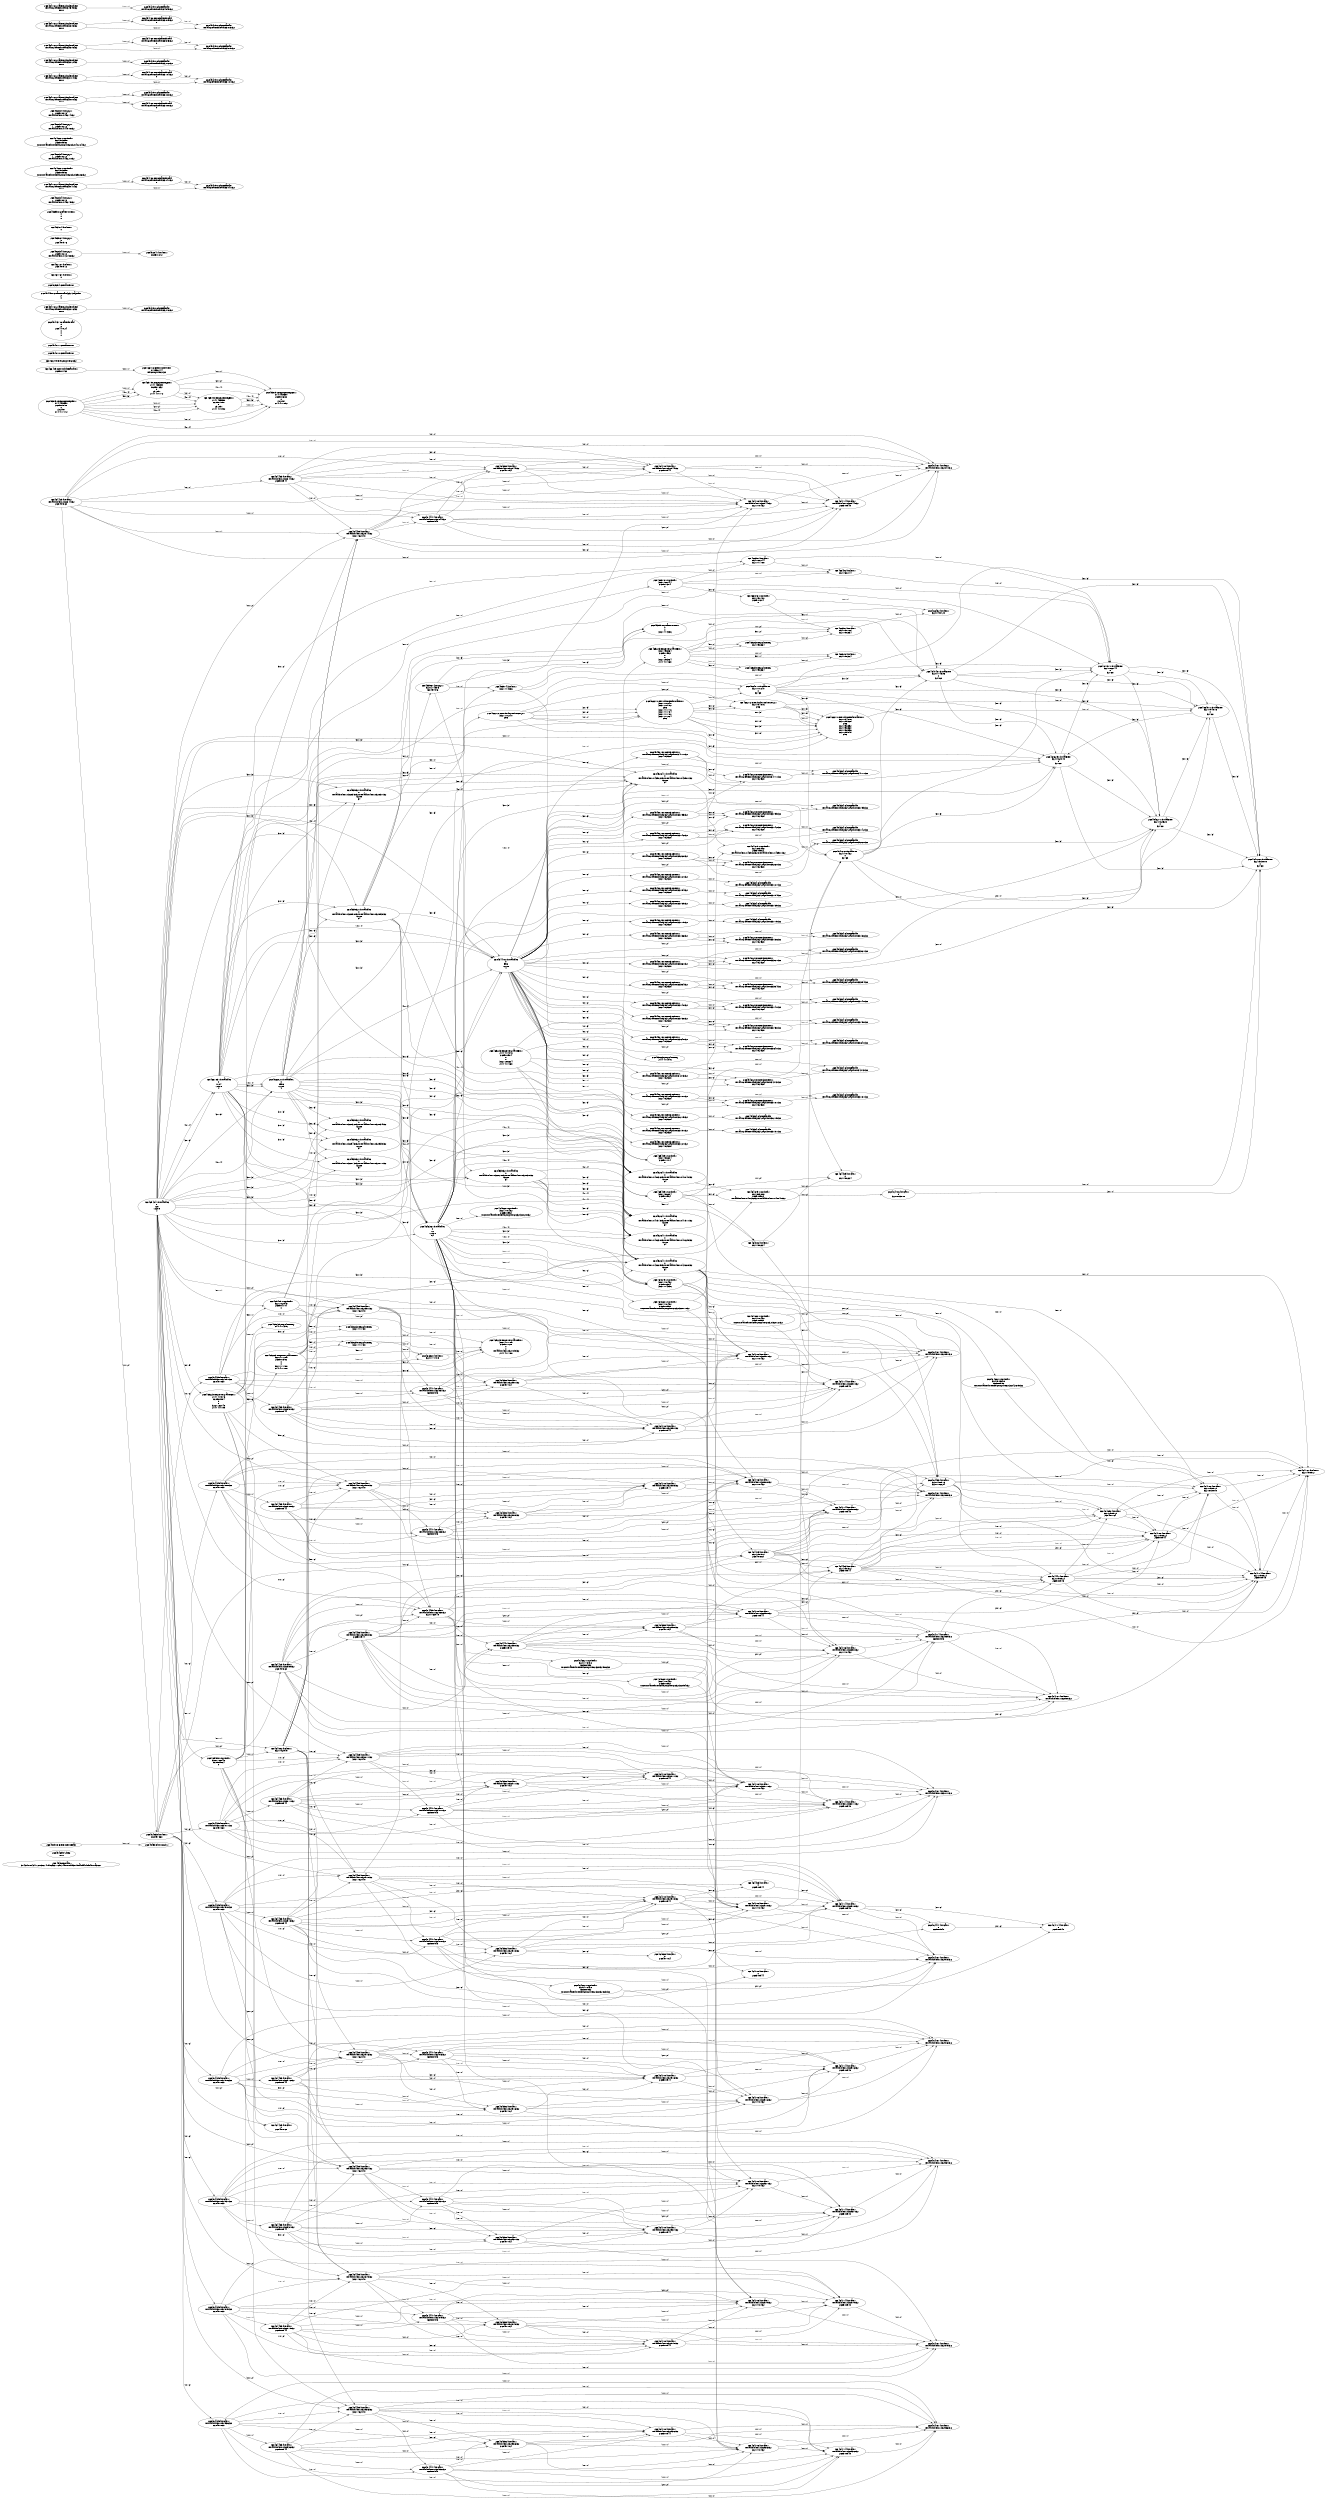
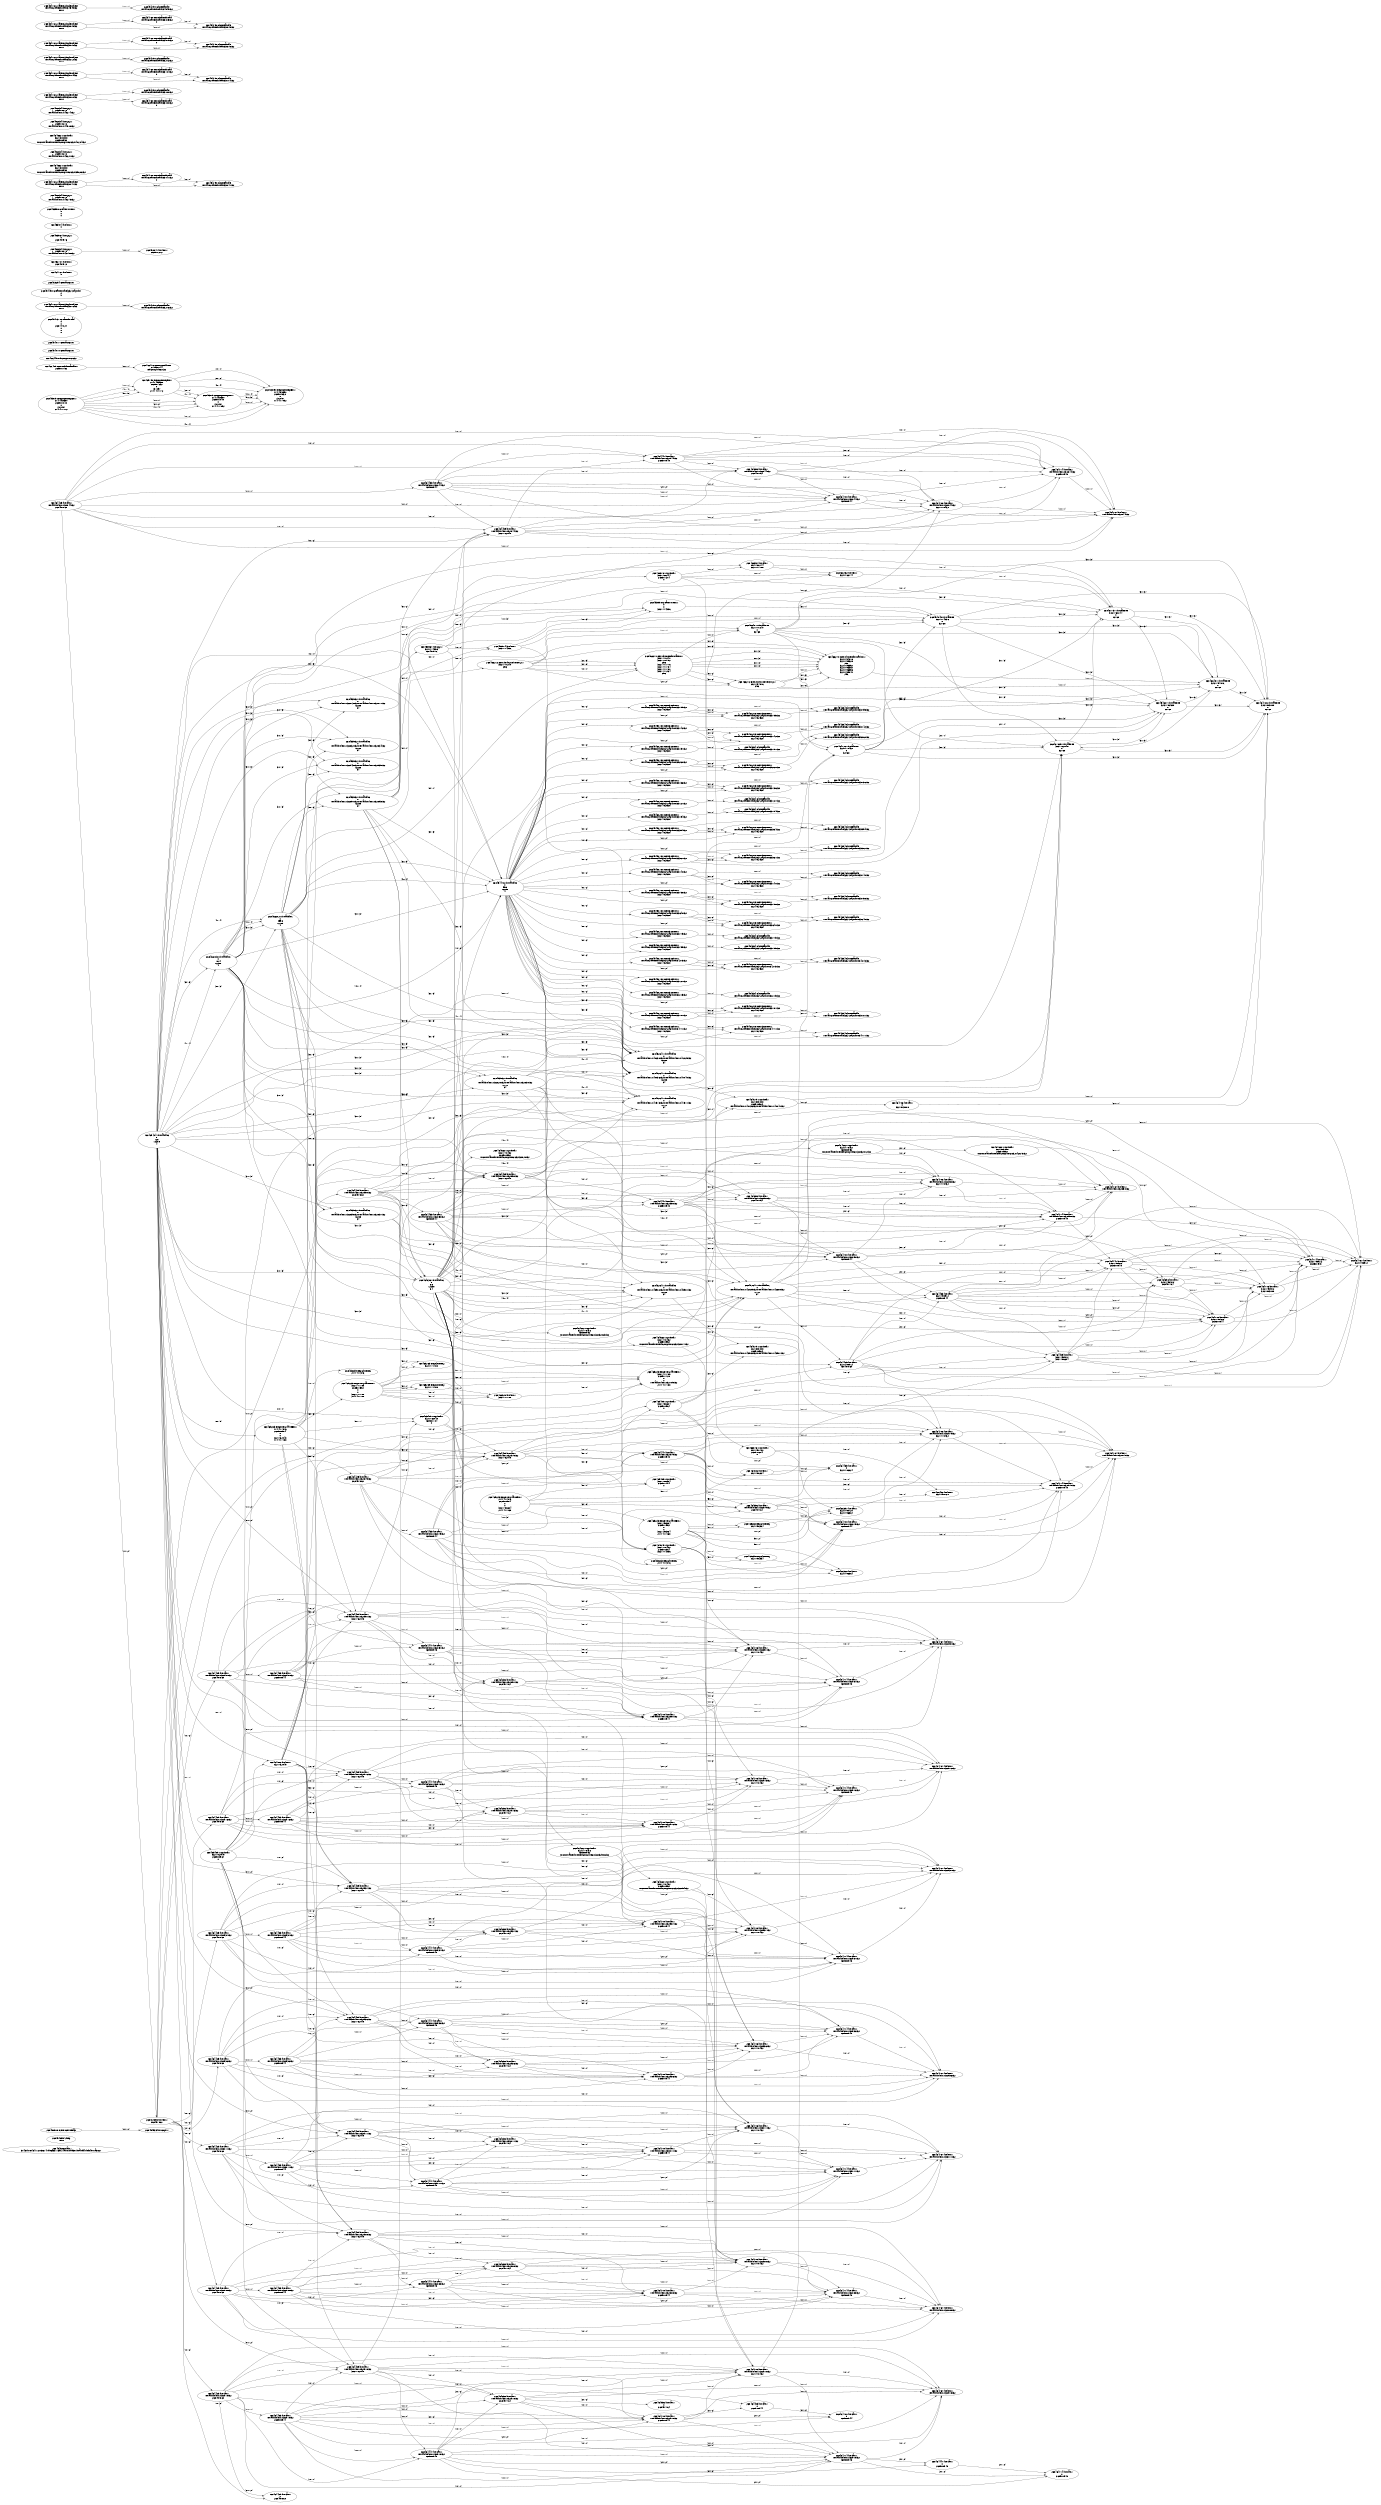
(318, 1307) -> (396, 1519)
(732, 1502) -> (739, 2251)
(804, 1892) -> (801, 2411)
